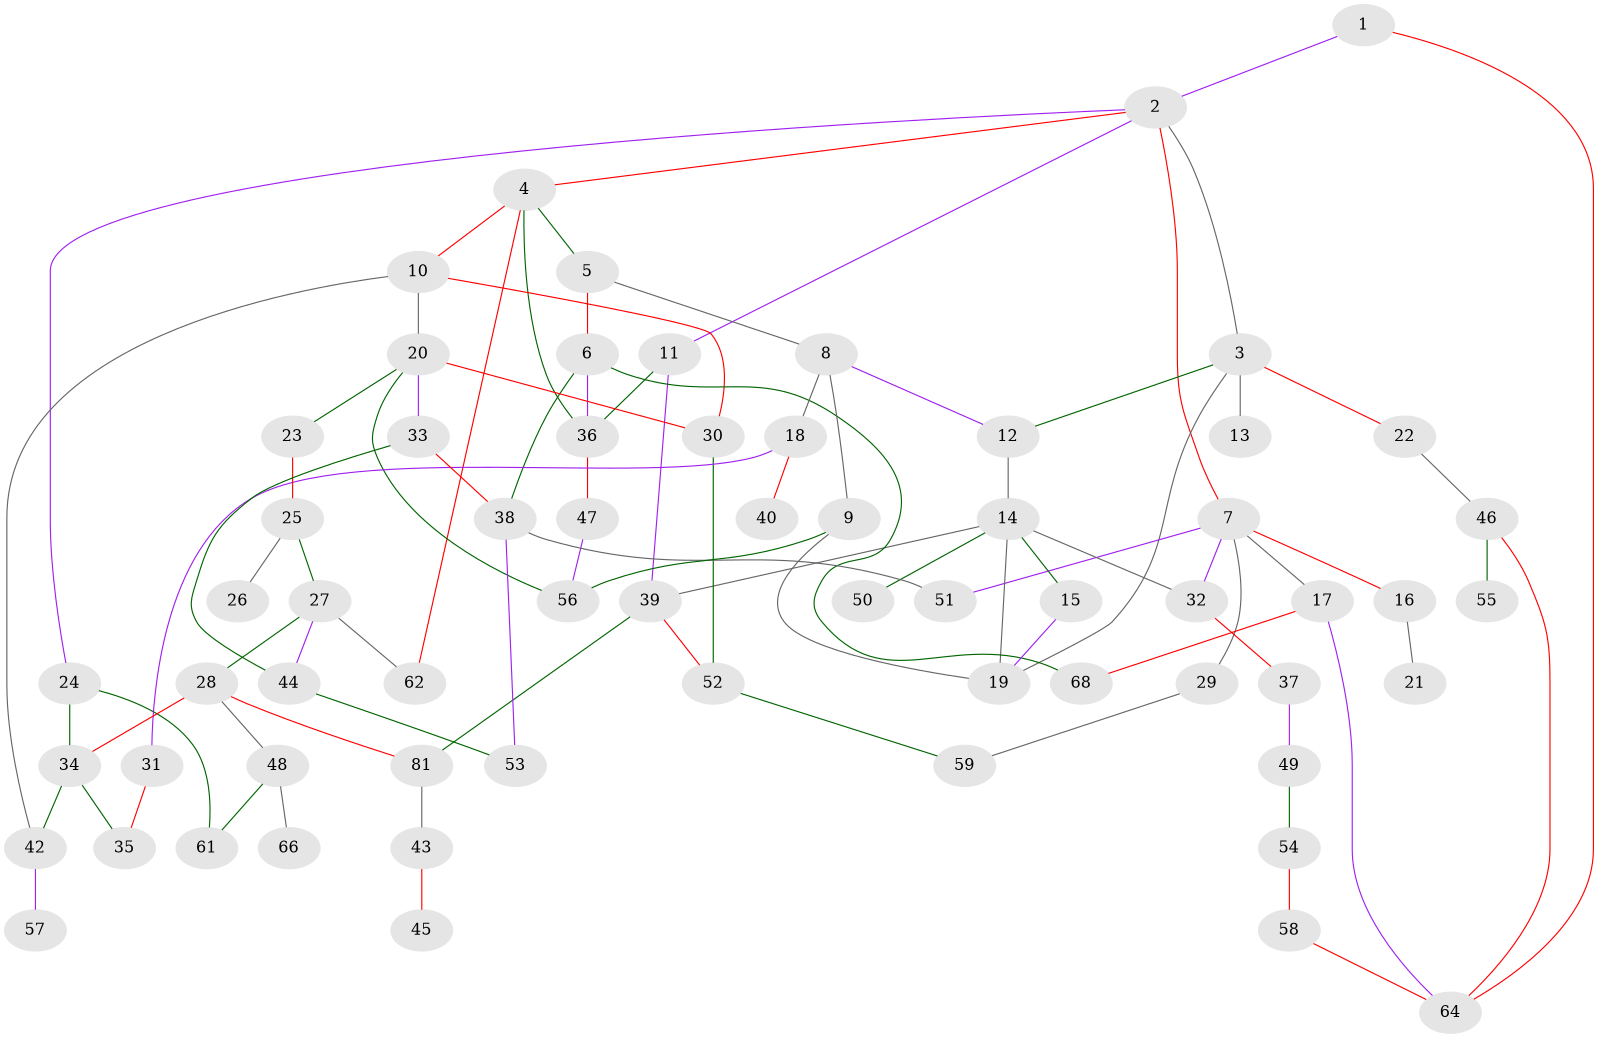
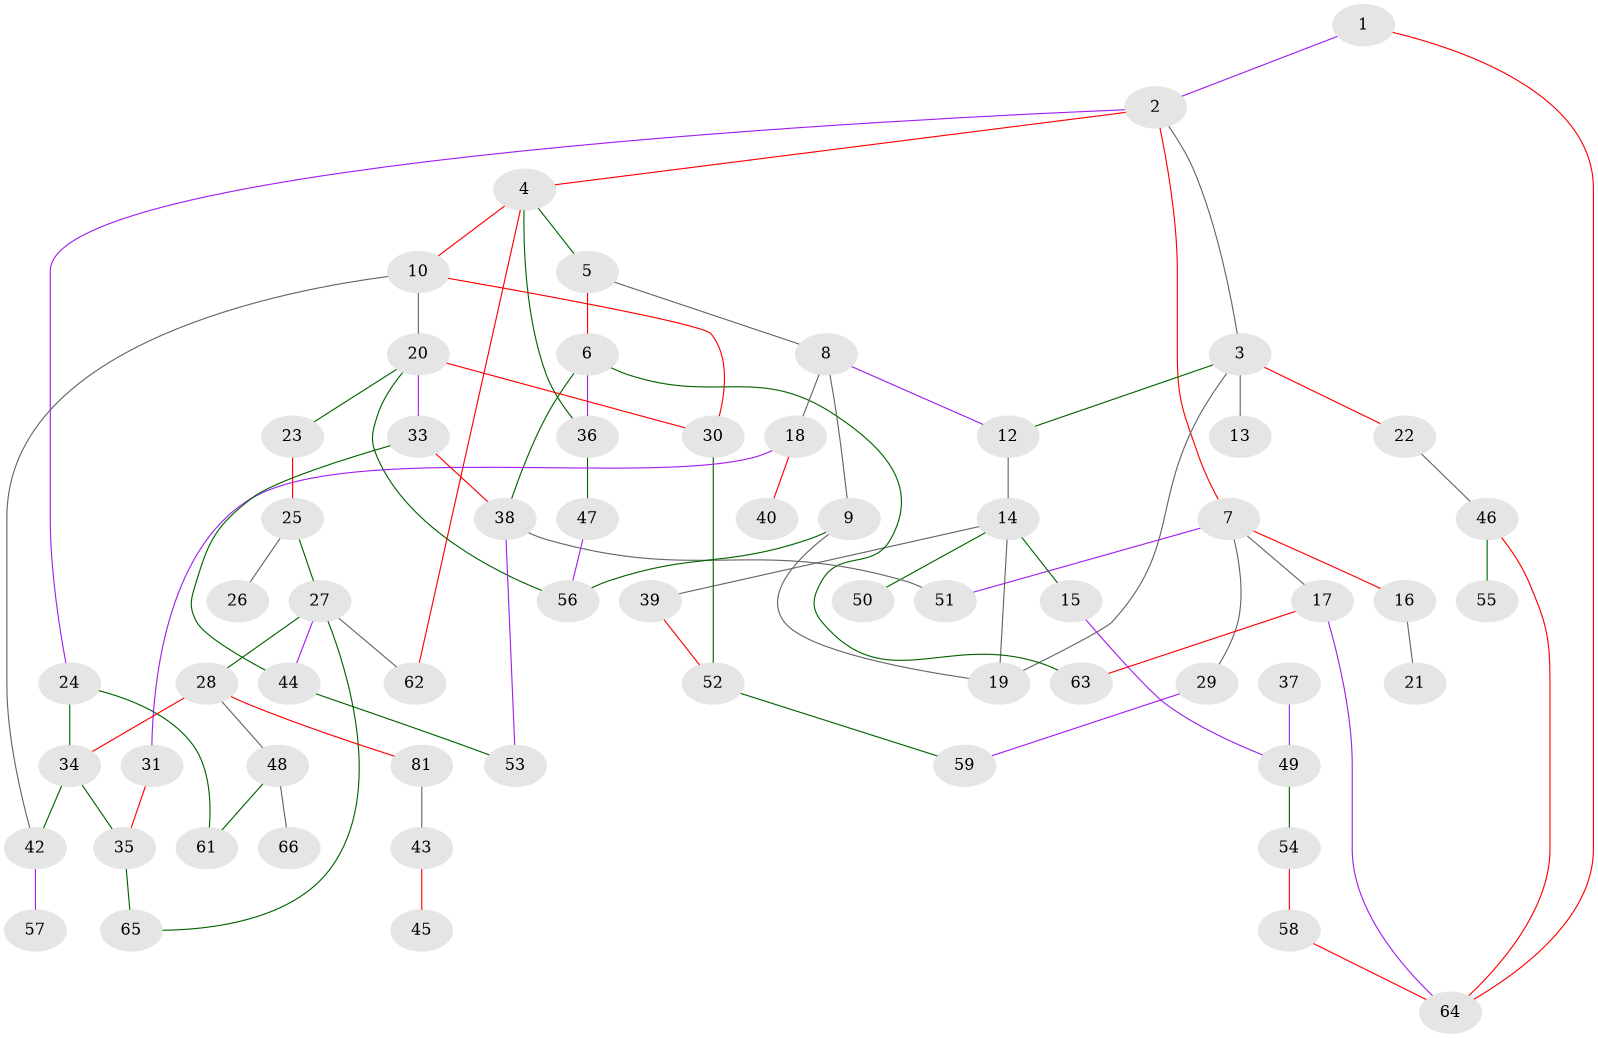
(670, 354) -> none
(588, 478) -> (588, 478)
(1197, 601) -> none
(1035, 642) -> (1168, 705)
(536, 683) -> none
(1081, 684) -> (1081, 684)
(1086, 725) -> (1086, 725)
none -> (131, 930)
